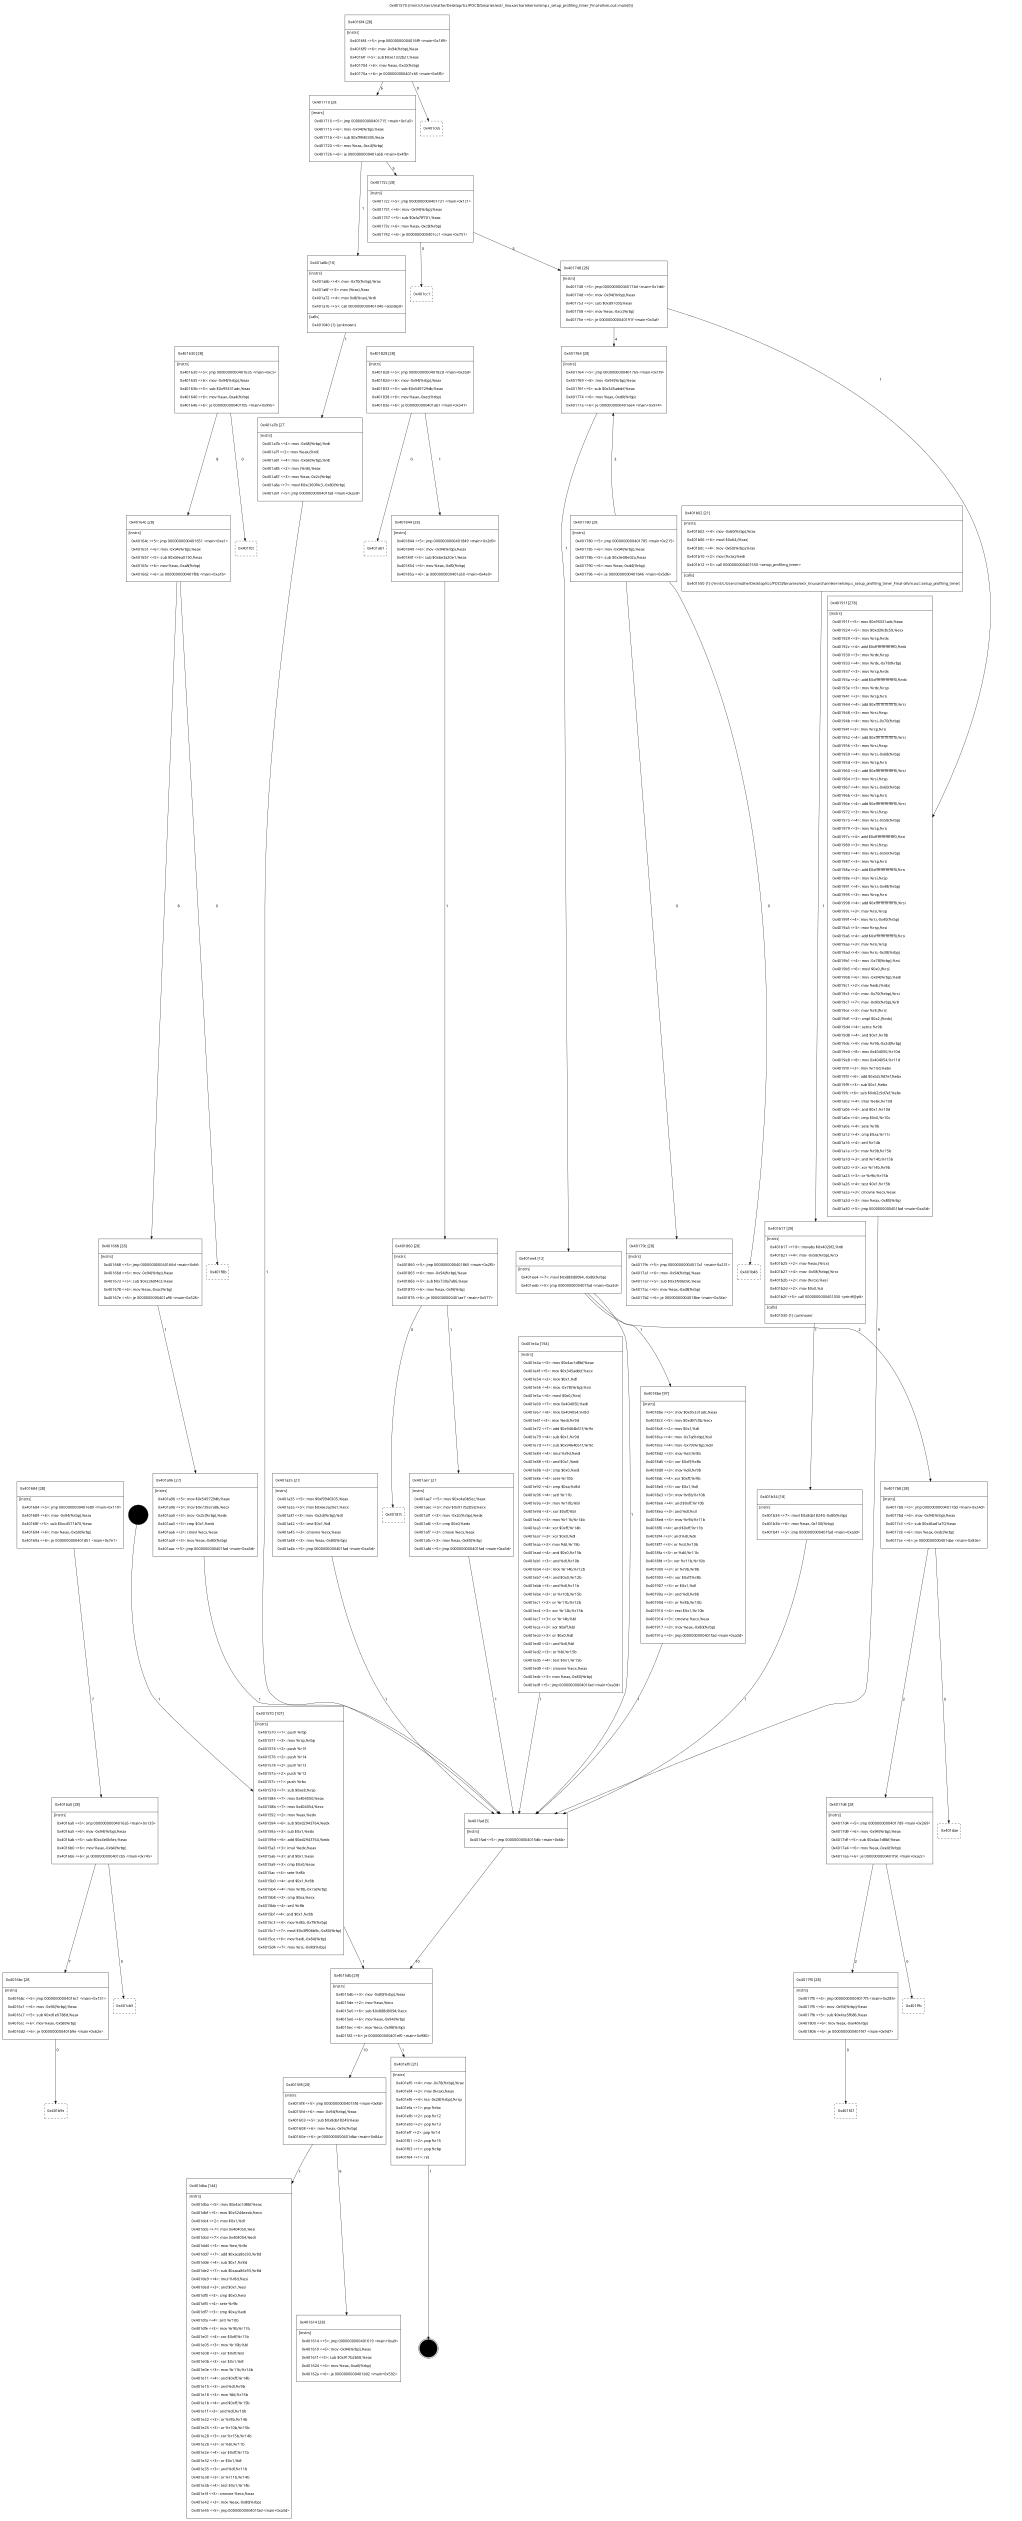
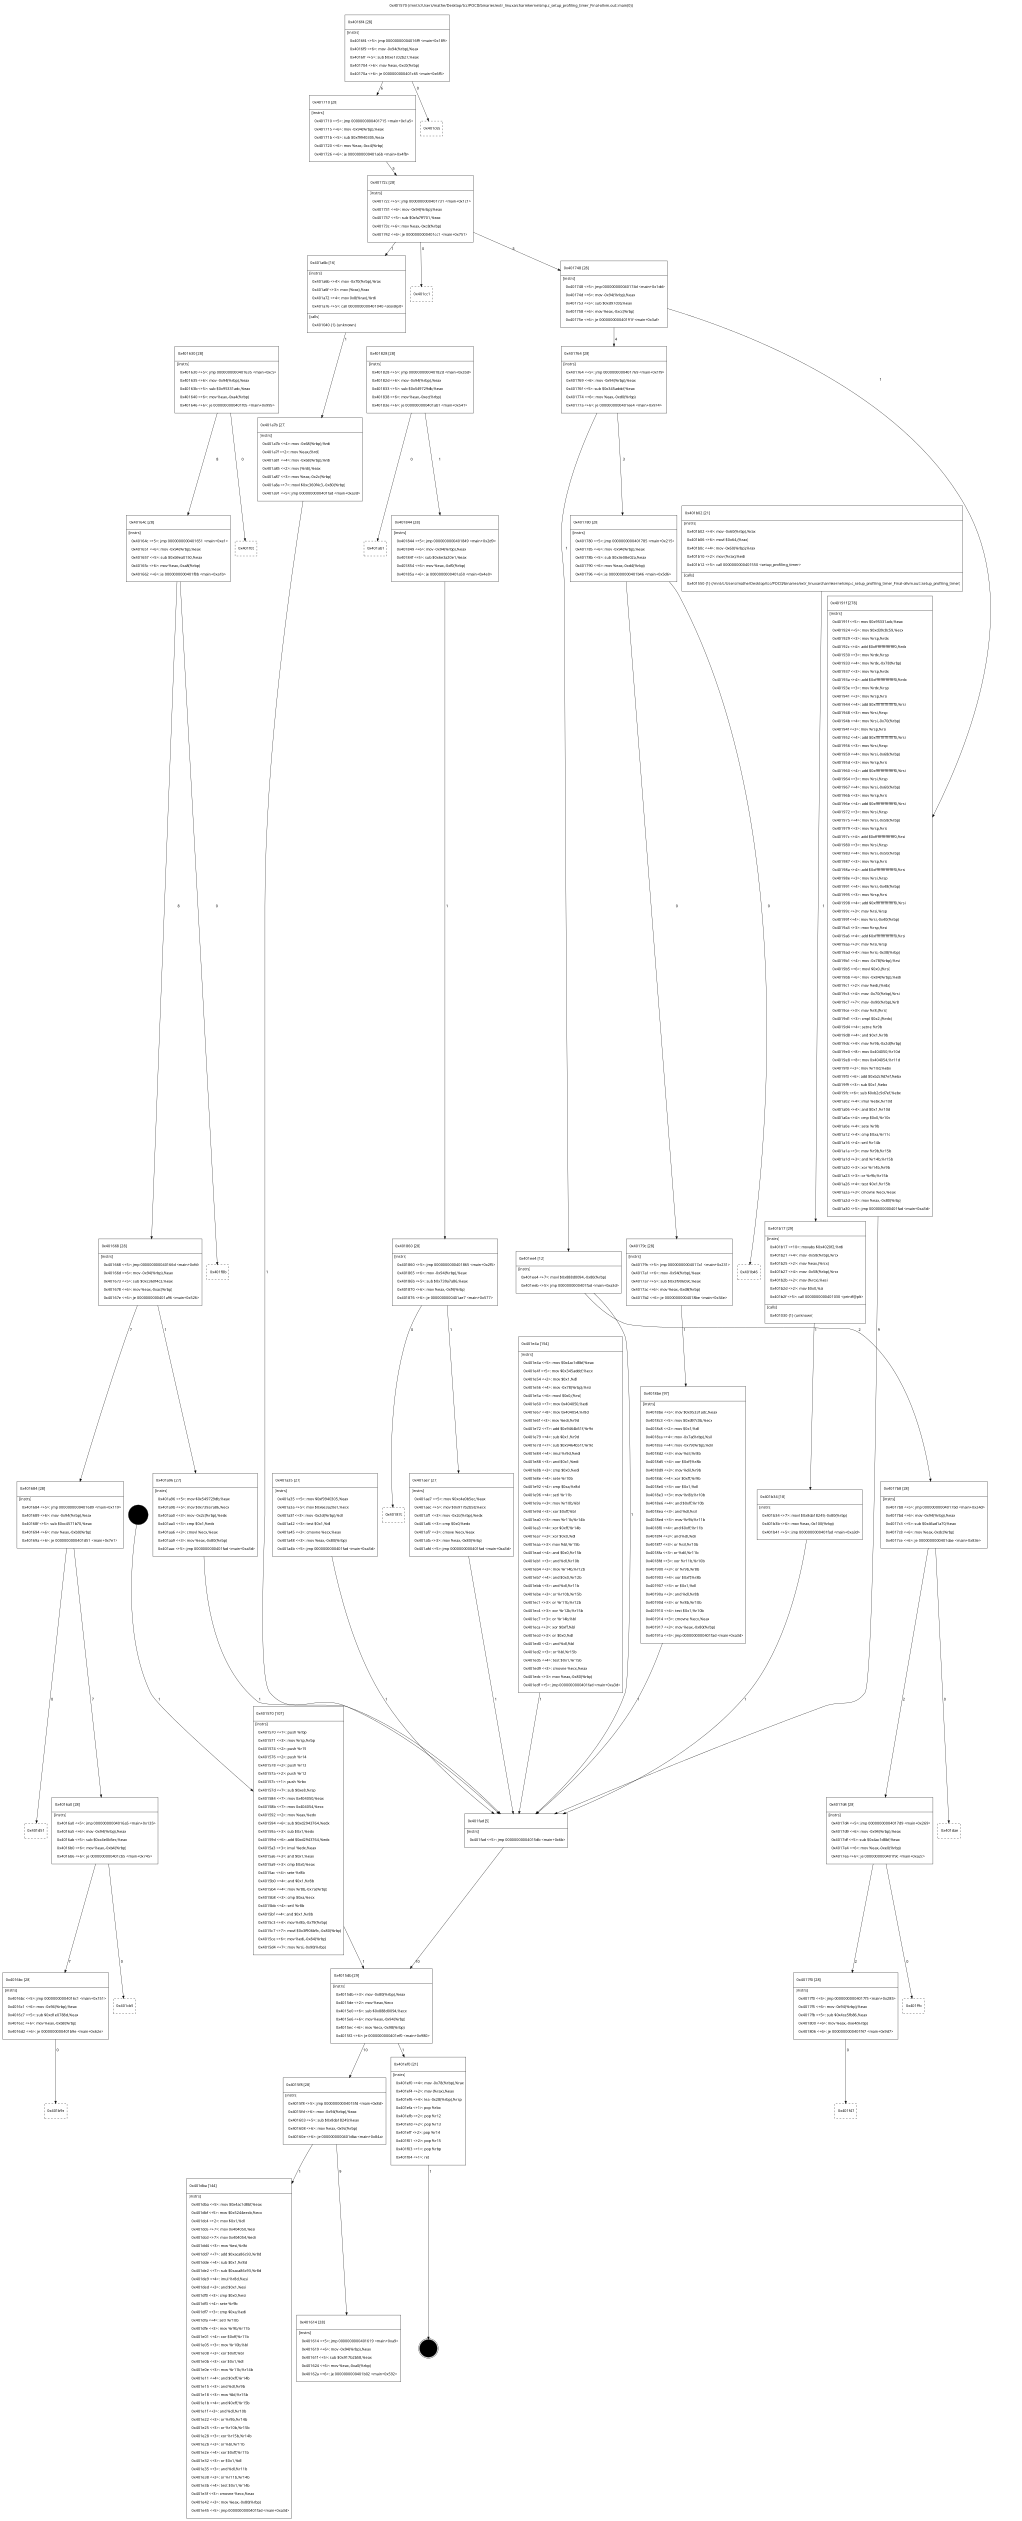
(360, 207) -> (391, 248)
(611, 466) -> (620, 463)
(638, 1330) -> (683, 1345)
none -> (108, 1392)
none -> (36, 1831)
